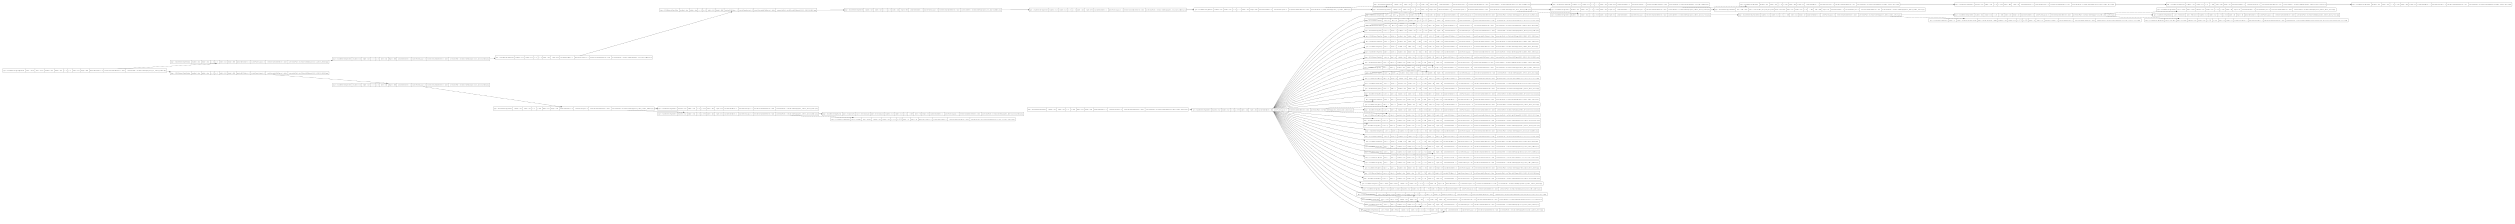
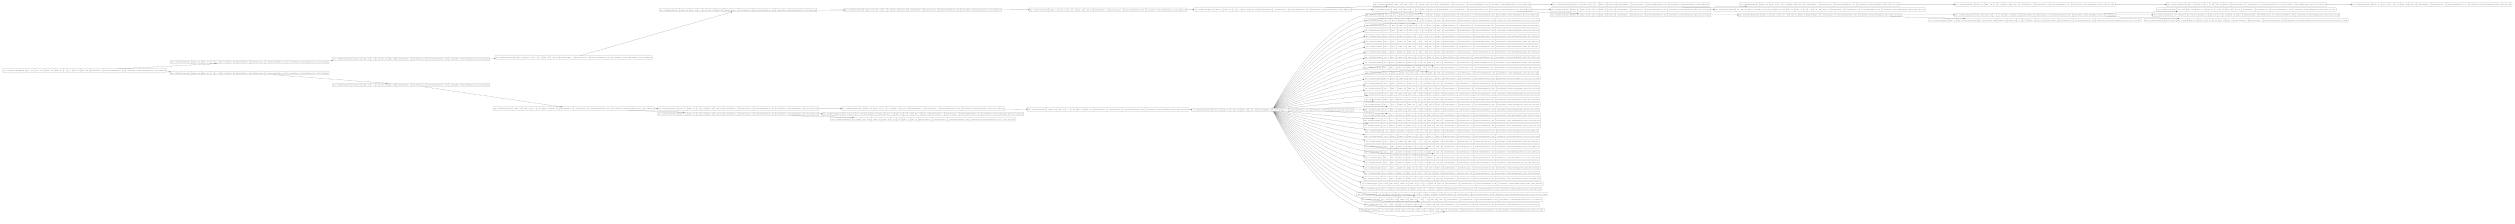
none -> (923, 109)
